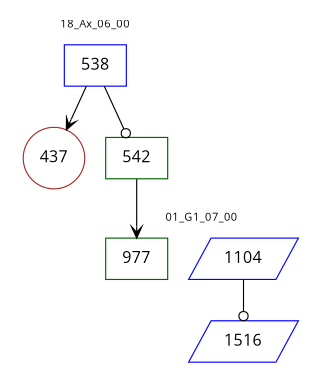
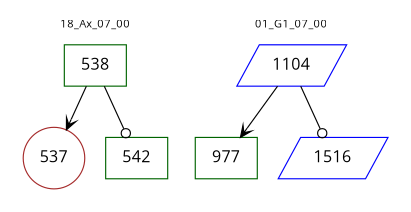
(95, 25) -> (95, 25)
(95, 65) -> (95, 65)
(54, 158) -> (54, 158)
(137, 191) -> (262, 107)
